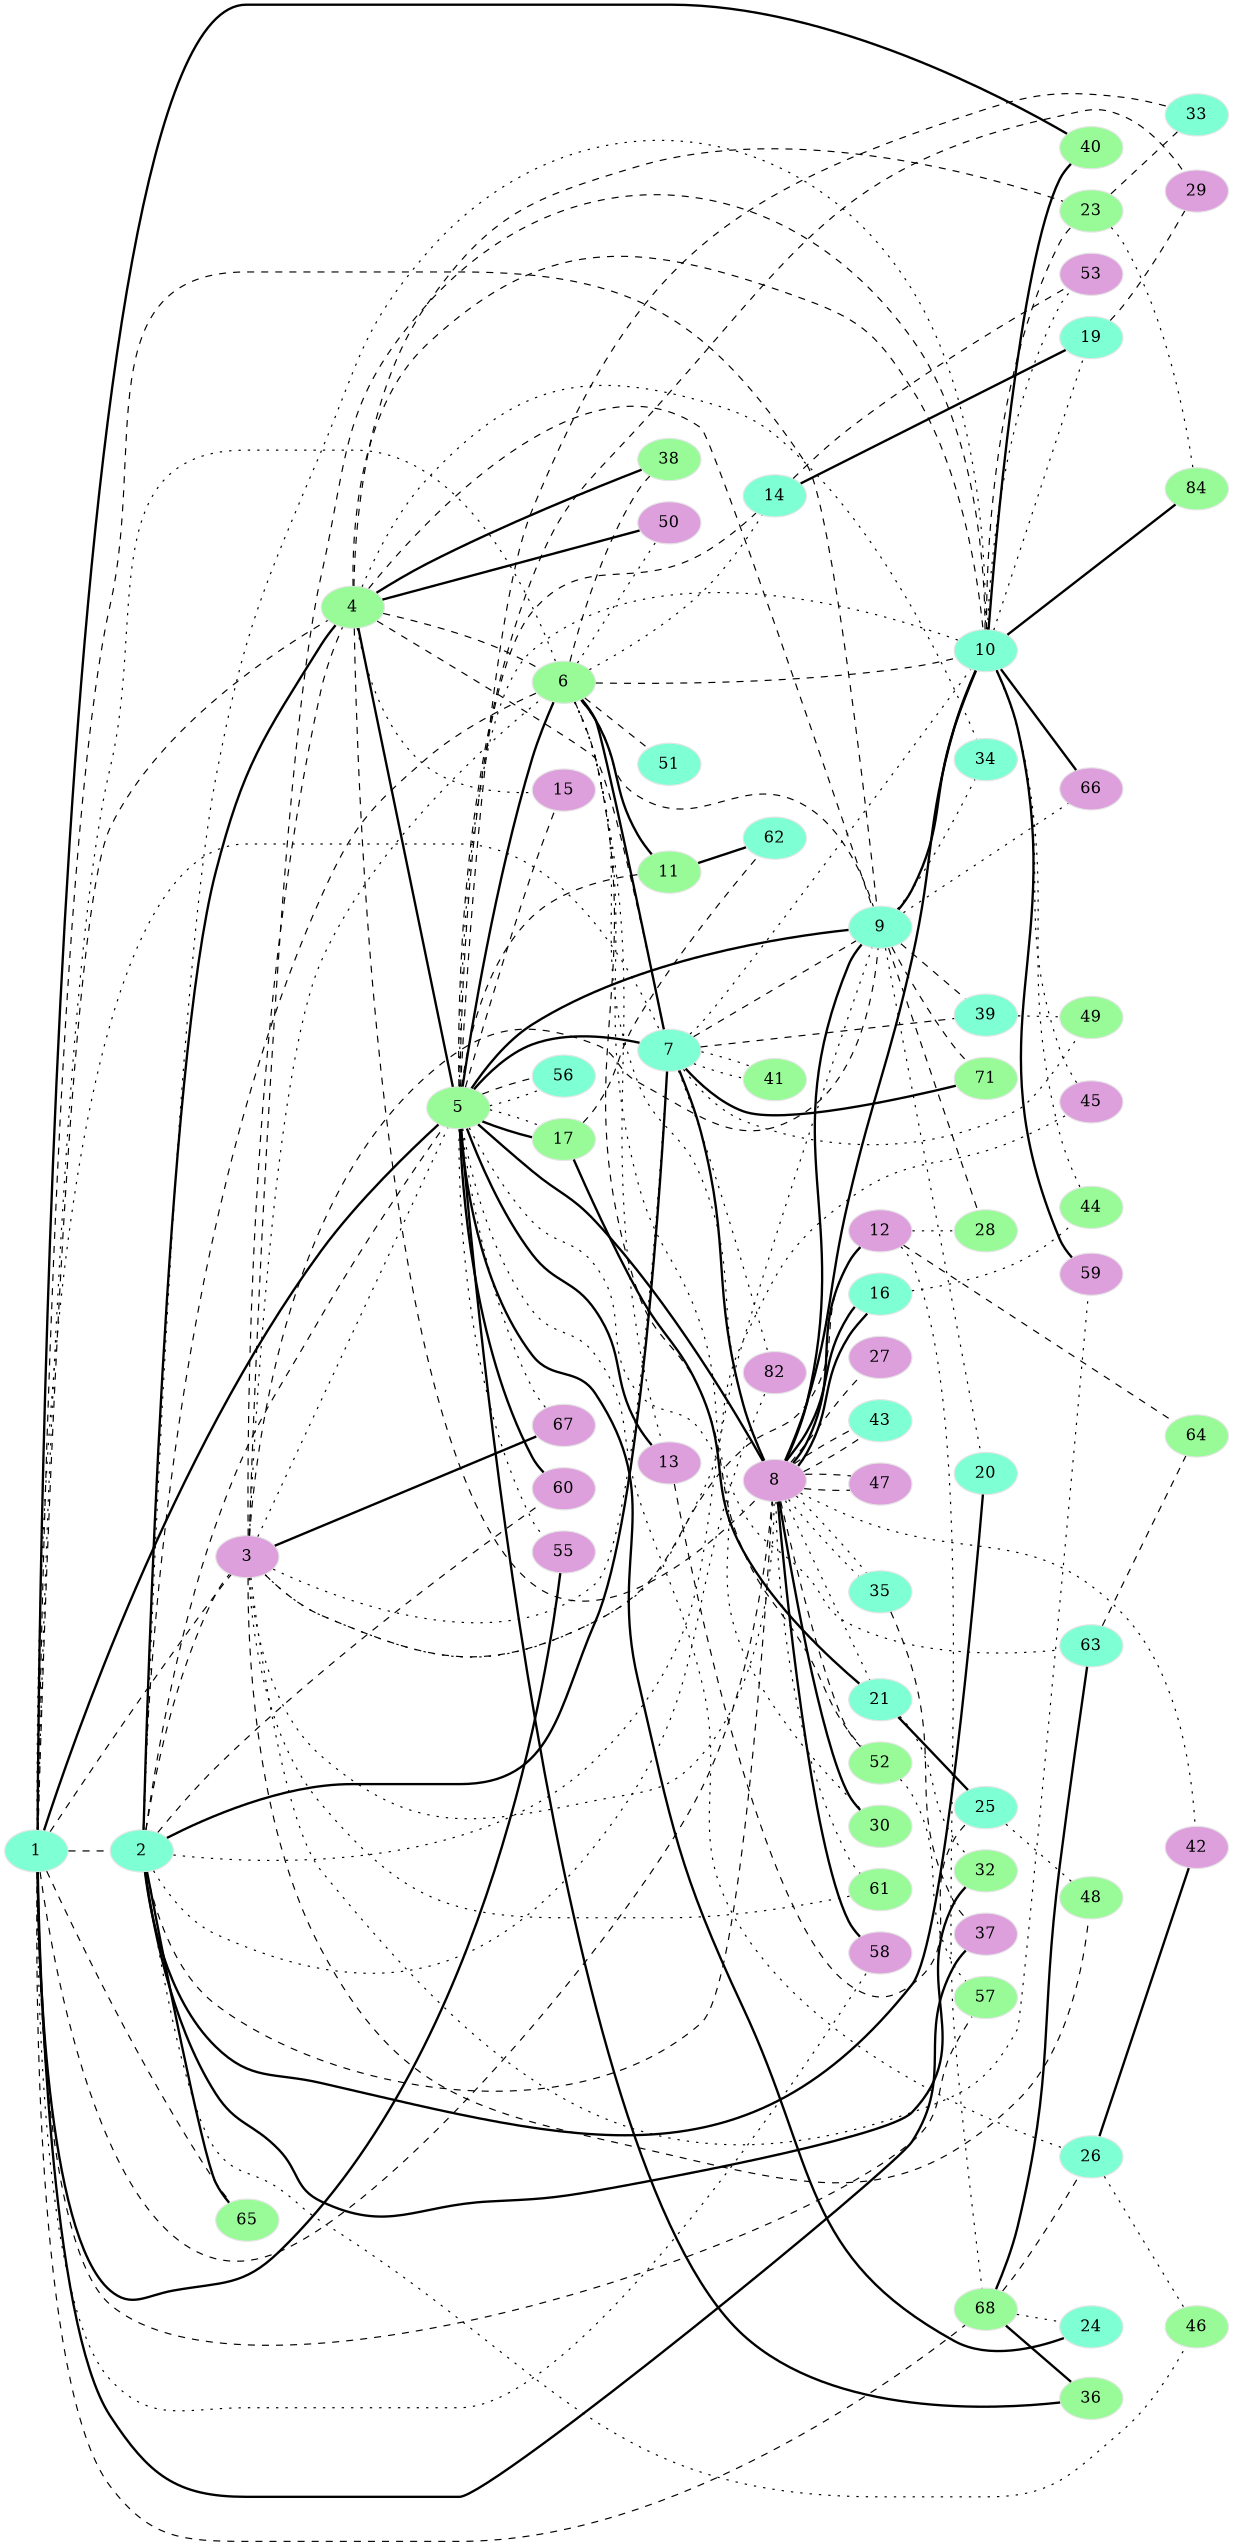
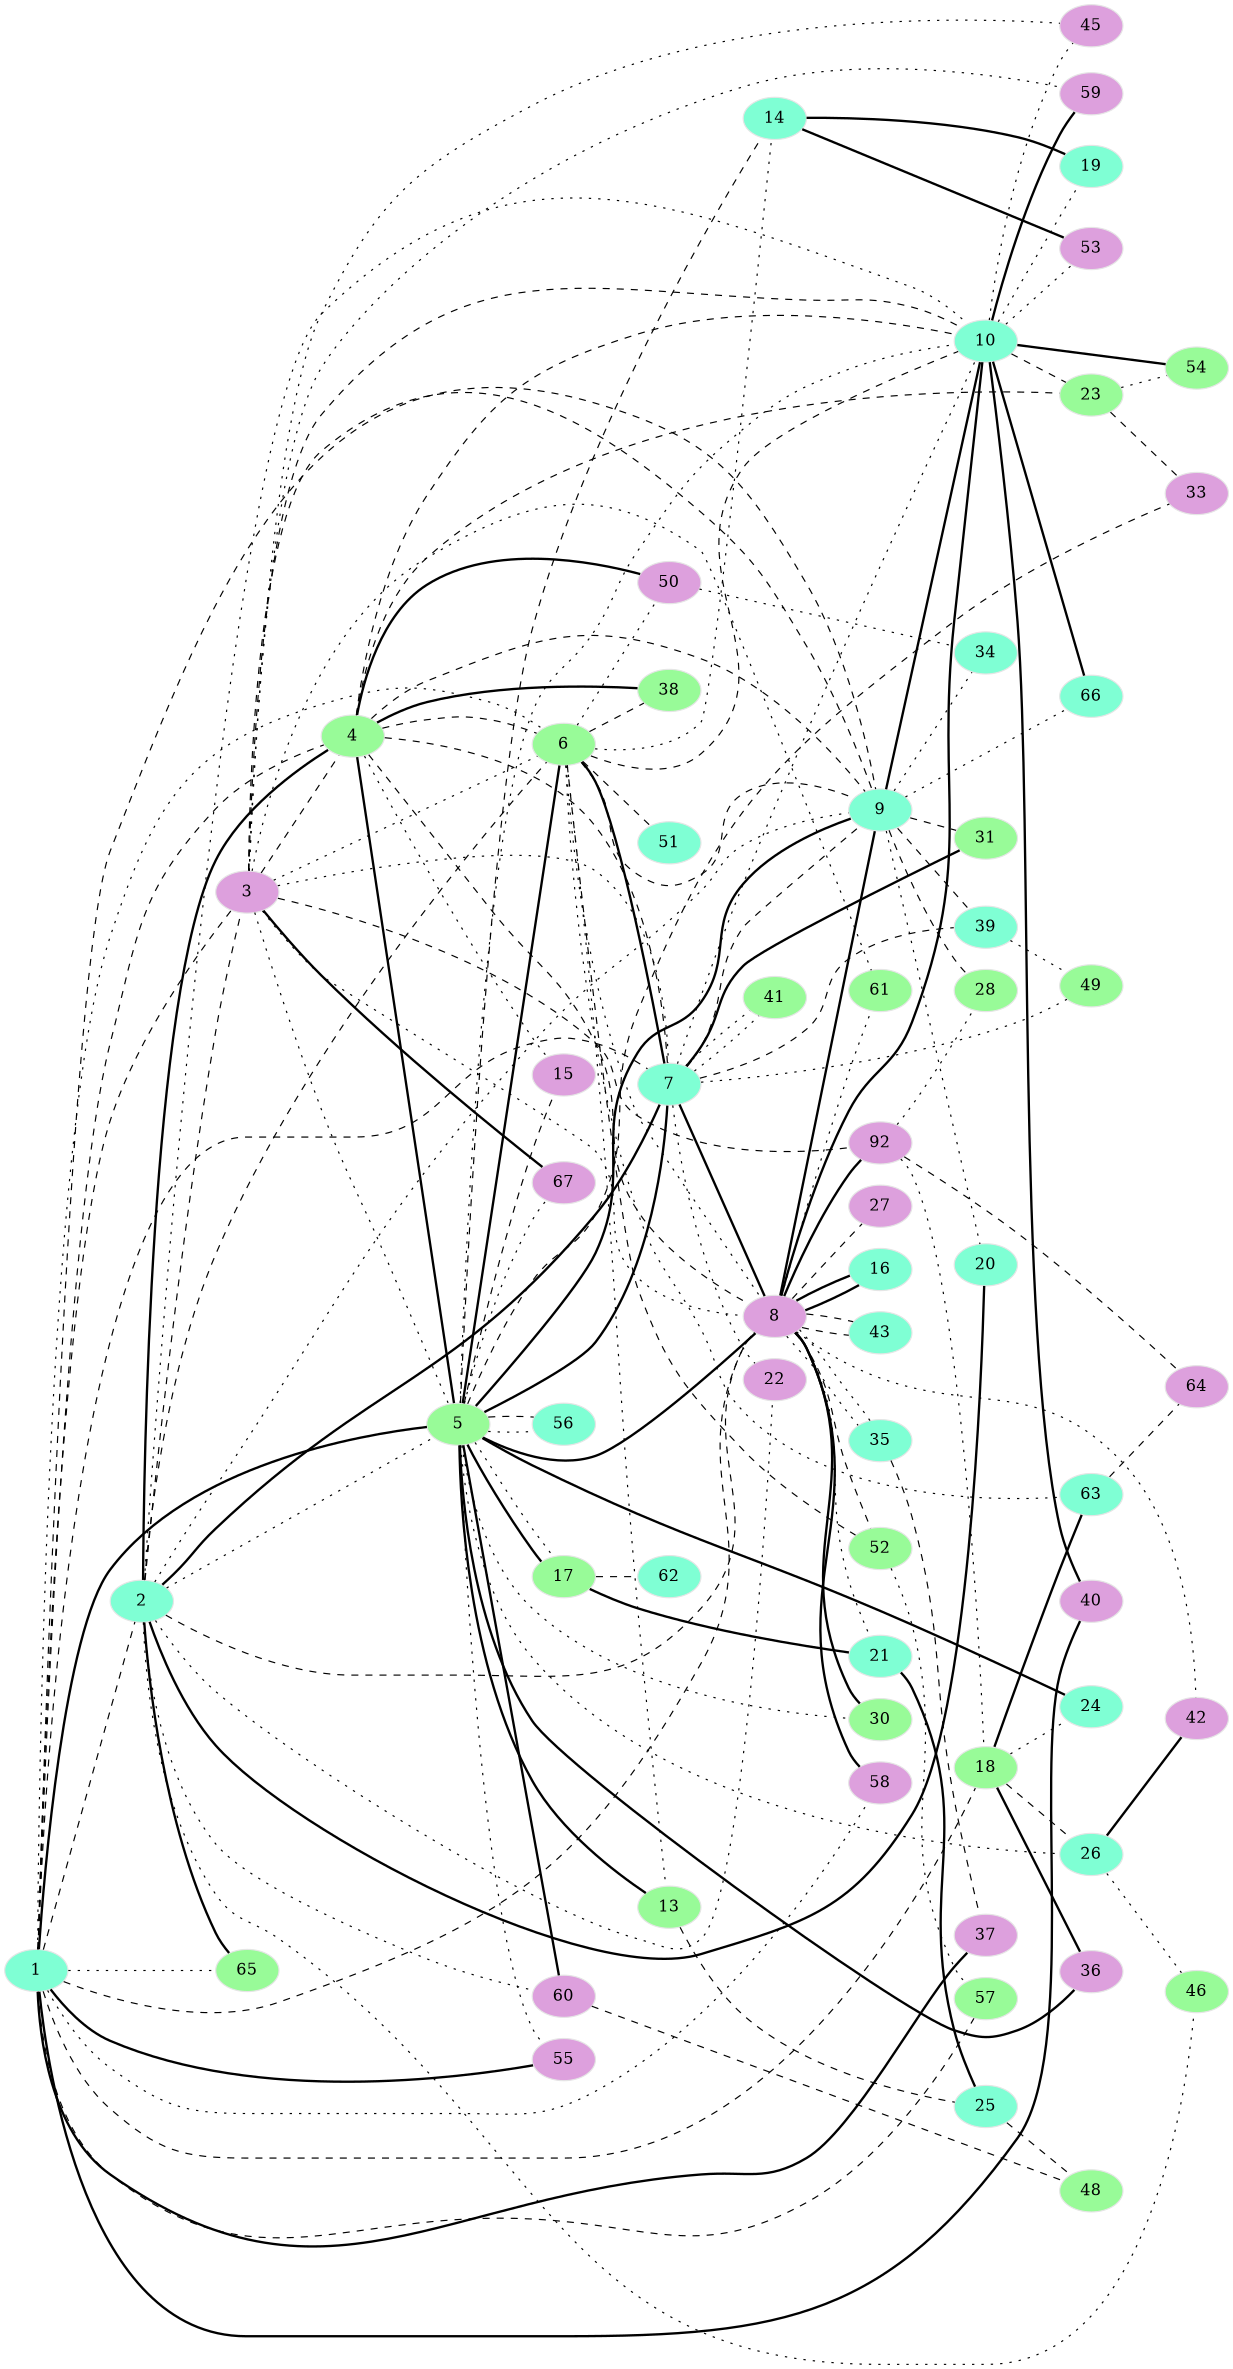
(1197, 115) -> (1197, 494)
(1091, 148) -> (1091, 1601)
(1197, 191) -> none
(924, 375) -> (933, 183)
(710, 404) -> (834, 619)
(1197, 489) -> (1197, 368)
(1091, 789) -> (1091, 696)
(669, 872) -> none
(103, 1060) -> (123, 1303)
(986, 1078) -> (986, 838)
(1091, 1207) -> none
(880, 1231) -> (880, 1143)
(775, 1373) -> (775, 1380)
(1197, 1436) -> (1197, 1387)
(669, 1463) -> (669, 1907)
(235, 1475) -> (300, 1513)
(880, 1484) -> none
(340, 1657) -> (262, 1880)
(1044, 1857) -> (1039, 2149)
(986, 1871) -> none
(131, 2041) -> (142, 1971)
(490, 2108) -> (827, 2094)
(986, 2309) -> (986, 1768)
(1091, 2398) -> (1091, 1972)
